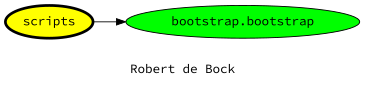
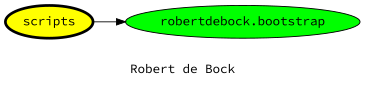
(243, 22) -> (243, 22)
